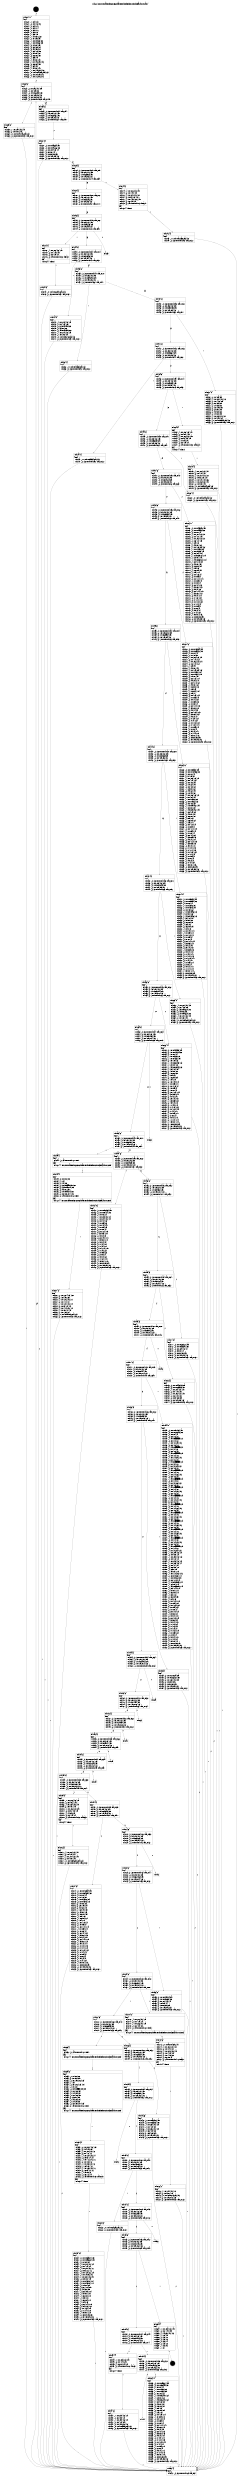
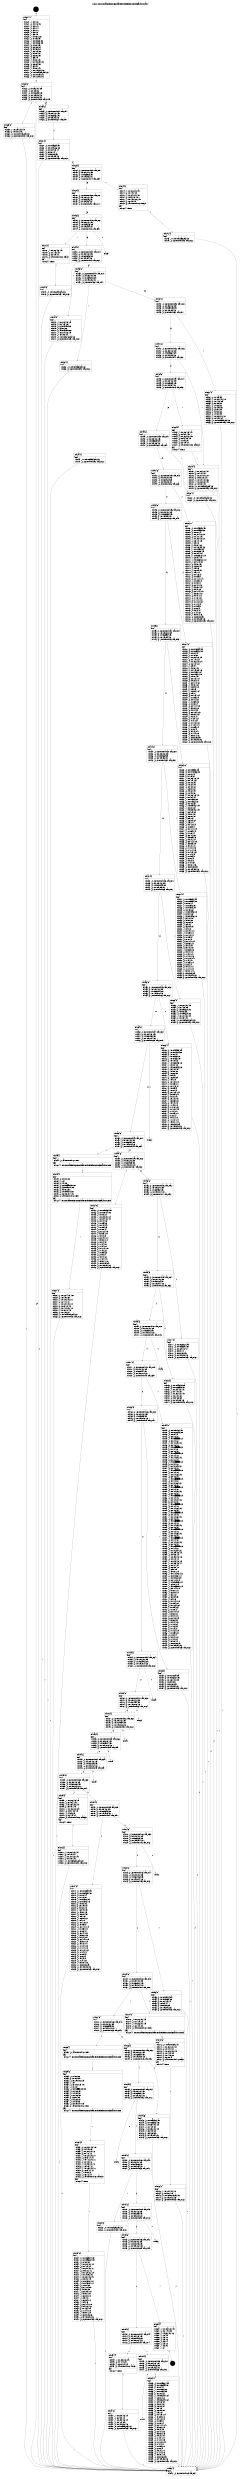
(128, 406) -> (199, 410)
